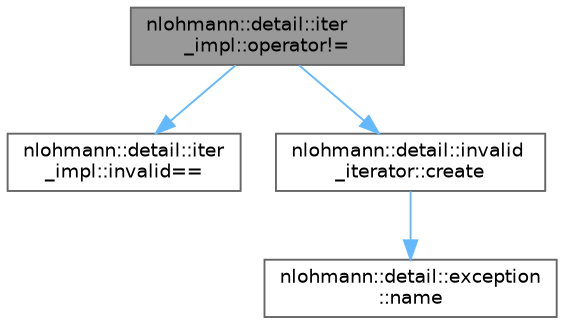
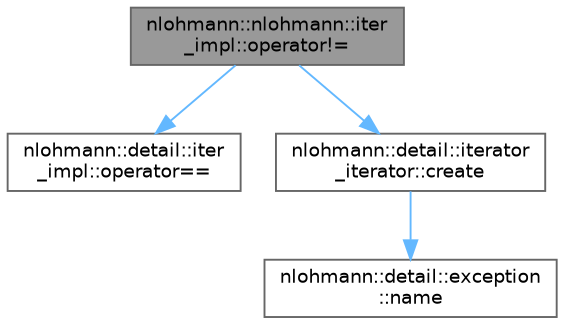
(267, 36) -> (267, 36)
(124, 162) -> (124, 162)
(411, 162) -> (411, 162)
